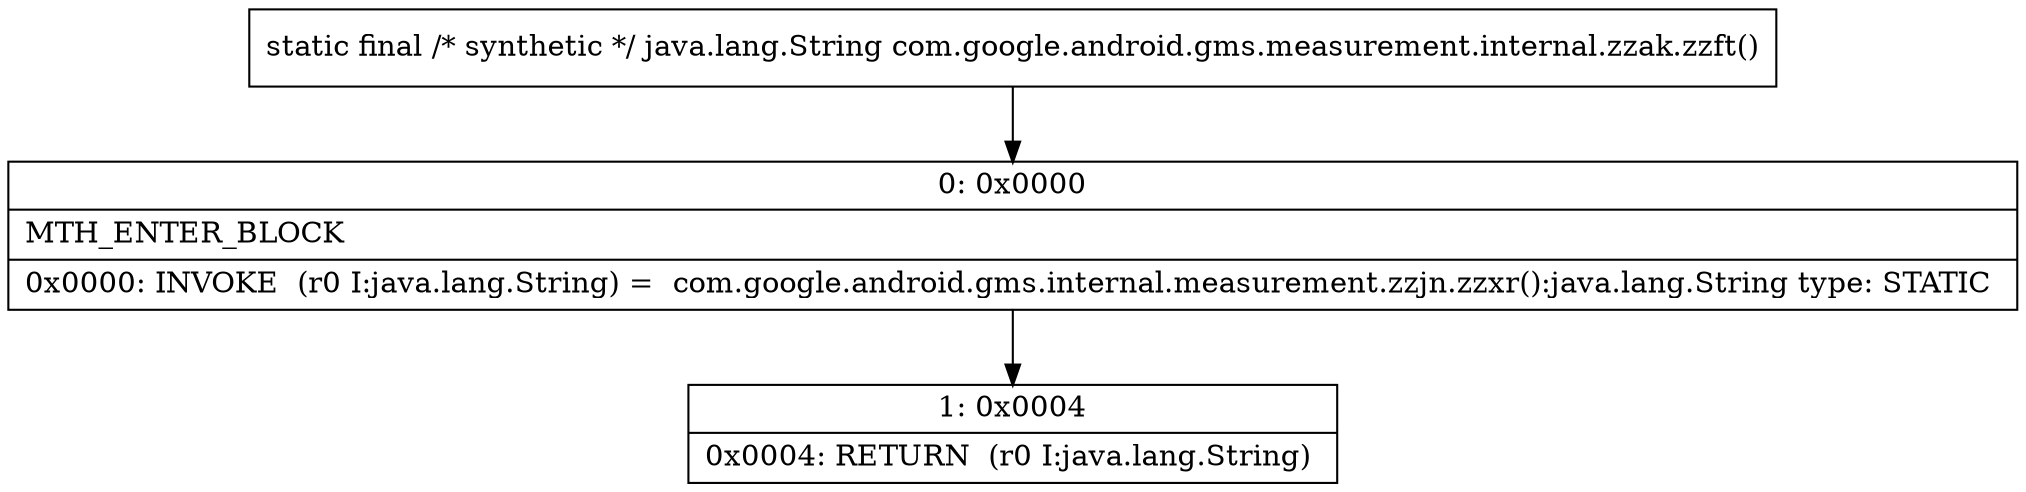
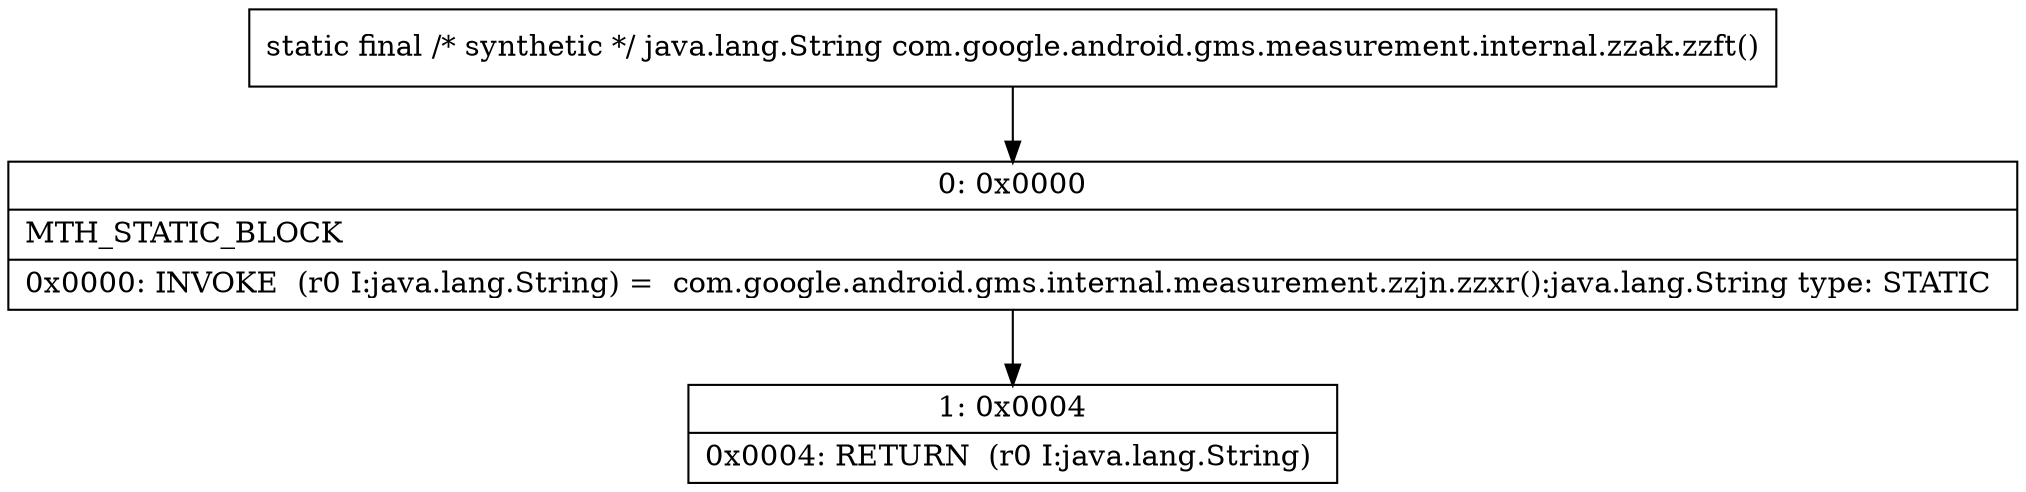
(186, 234) -> (185, 234)
